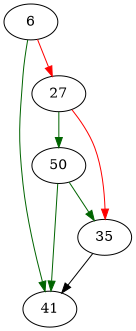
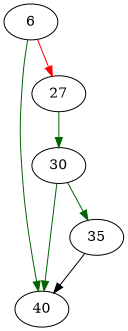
(98, 156) -> none
(59, 166) -> (59, 166)
(50, 309) -> (42, 309)
